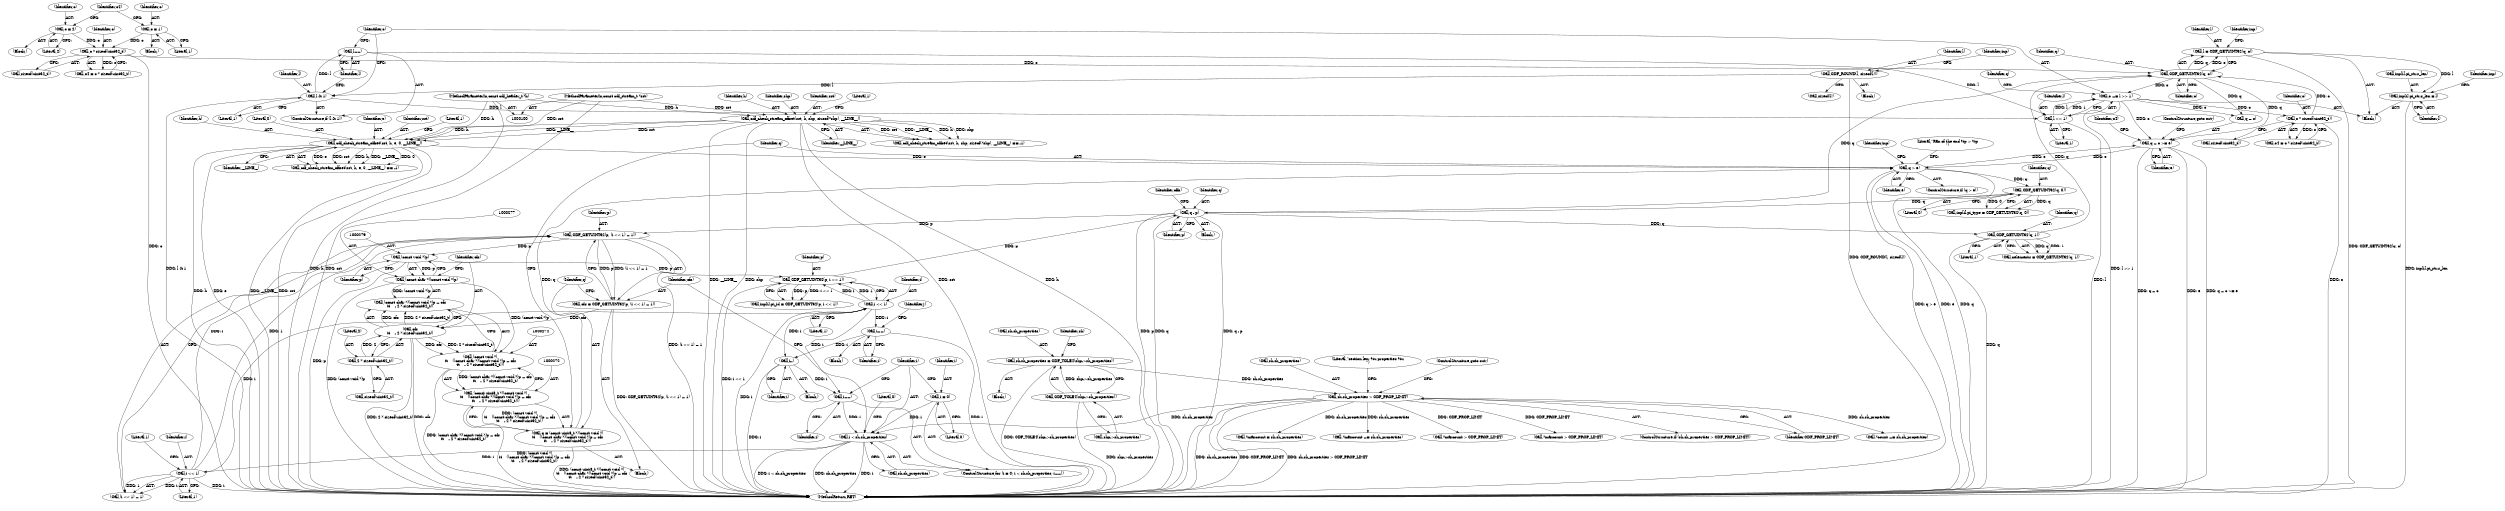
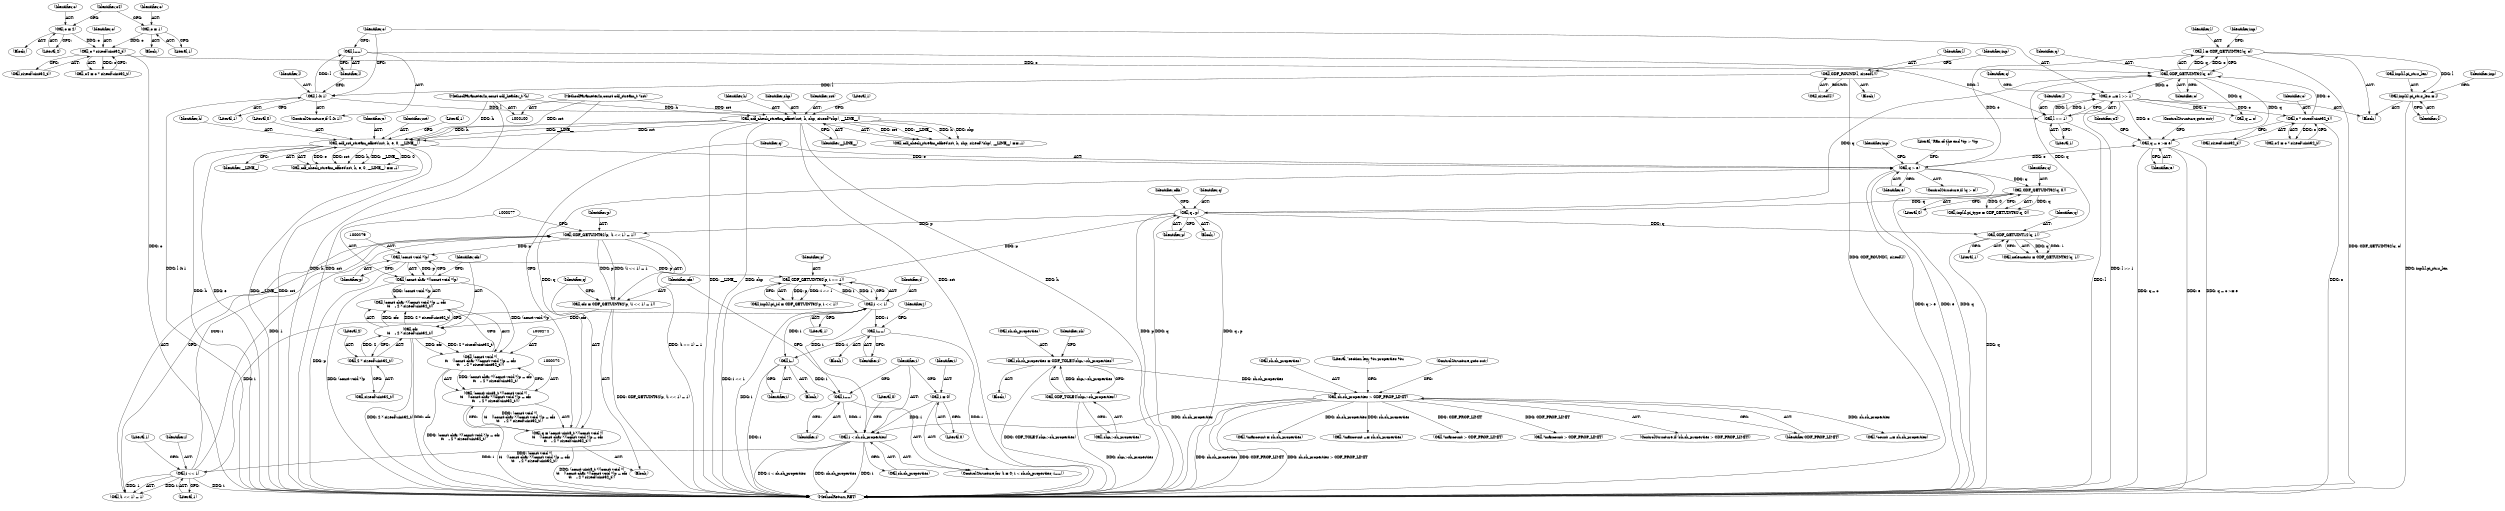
none -> (1819, 85)
(1840, 85) -> (1840, 85)
(2203, 131) -> none
(374, 144) -> (374, 144)
(2035, 162) -> (2003, 66)
(2013, 235) -> (2013, 235)
(591, 273) -> (548, 223)
